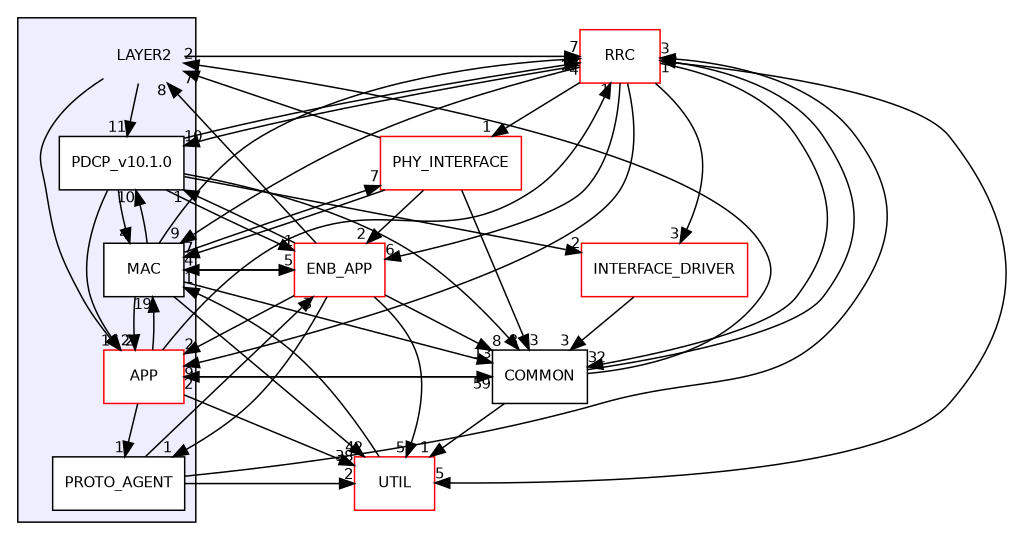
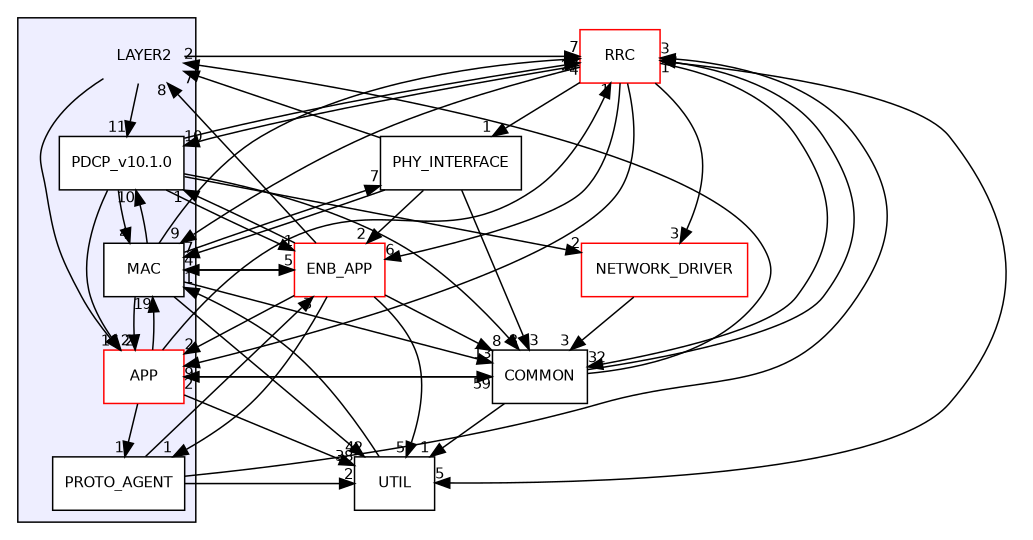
(451, 163) -> (451, 163)
(665, 270) -> (665, 270)
(395, 484) -> (395, 484)
